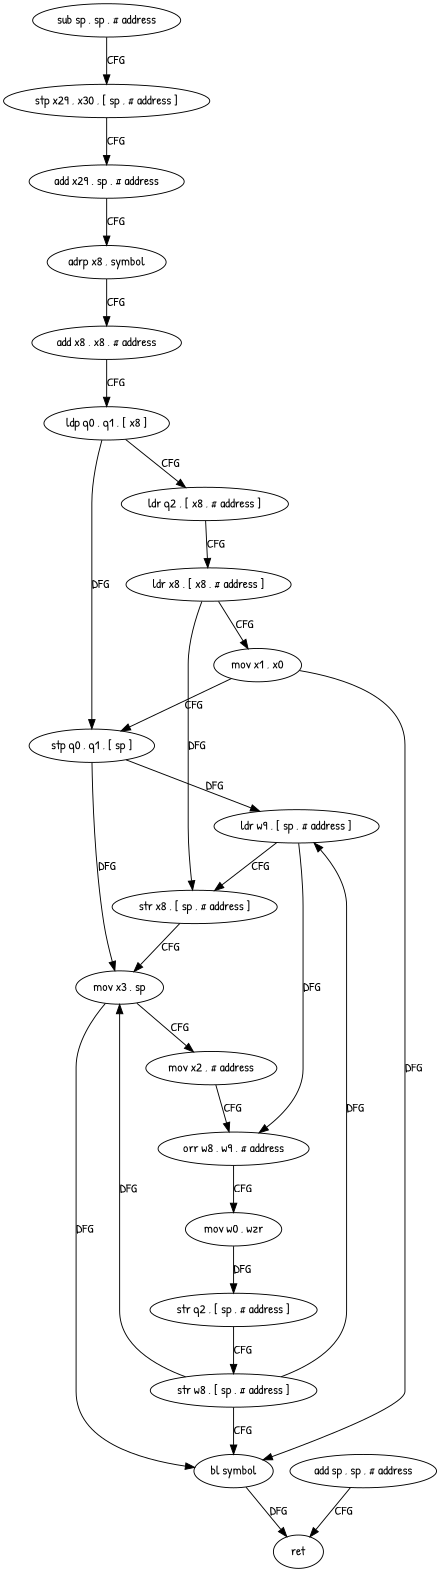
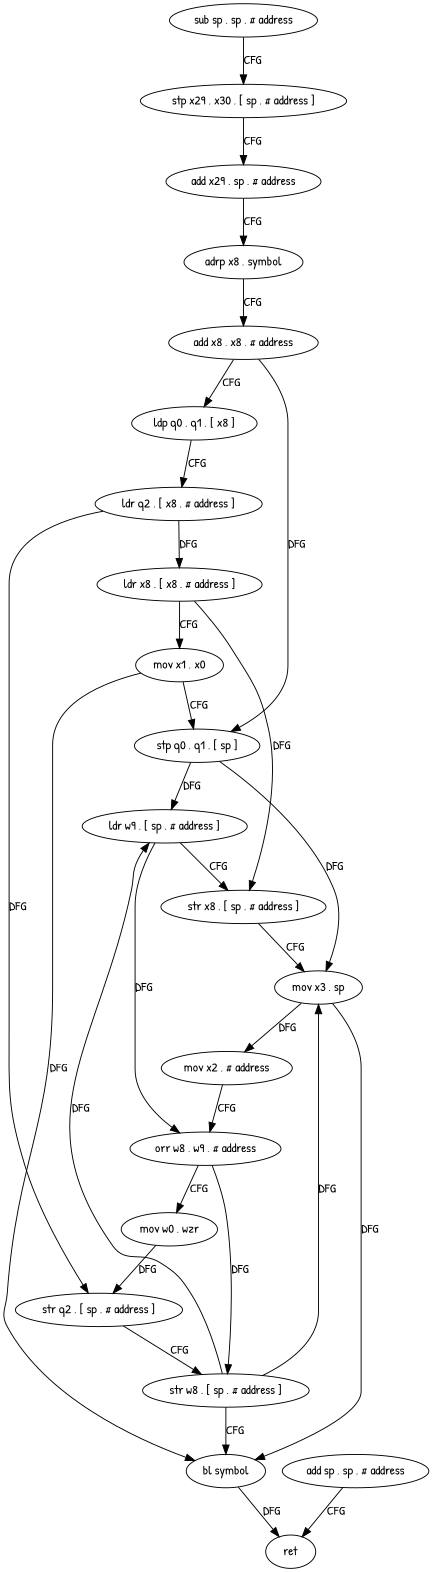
(216, 544) -> (188, 544)
(92, 579) -> (288, 550)
none -> (9, 878)
(180, 1028) -> (287, 1028)
none -> (231, 1264)
